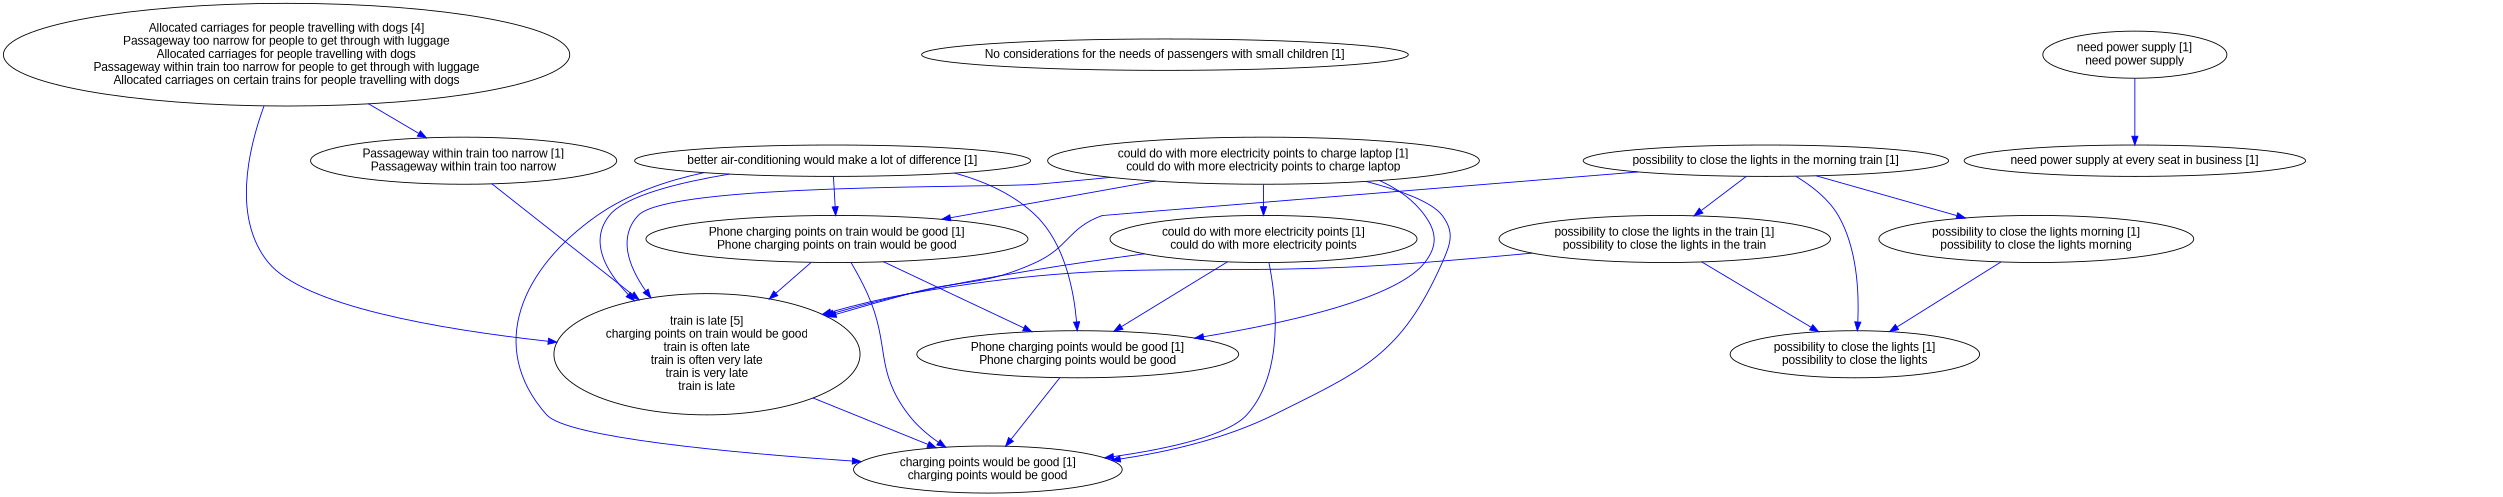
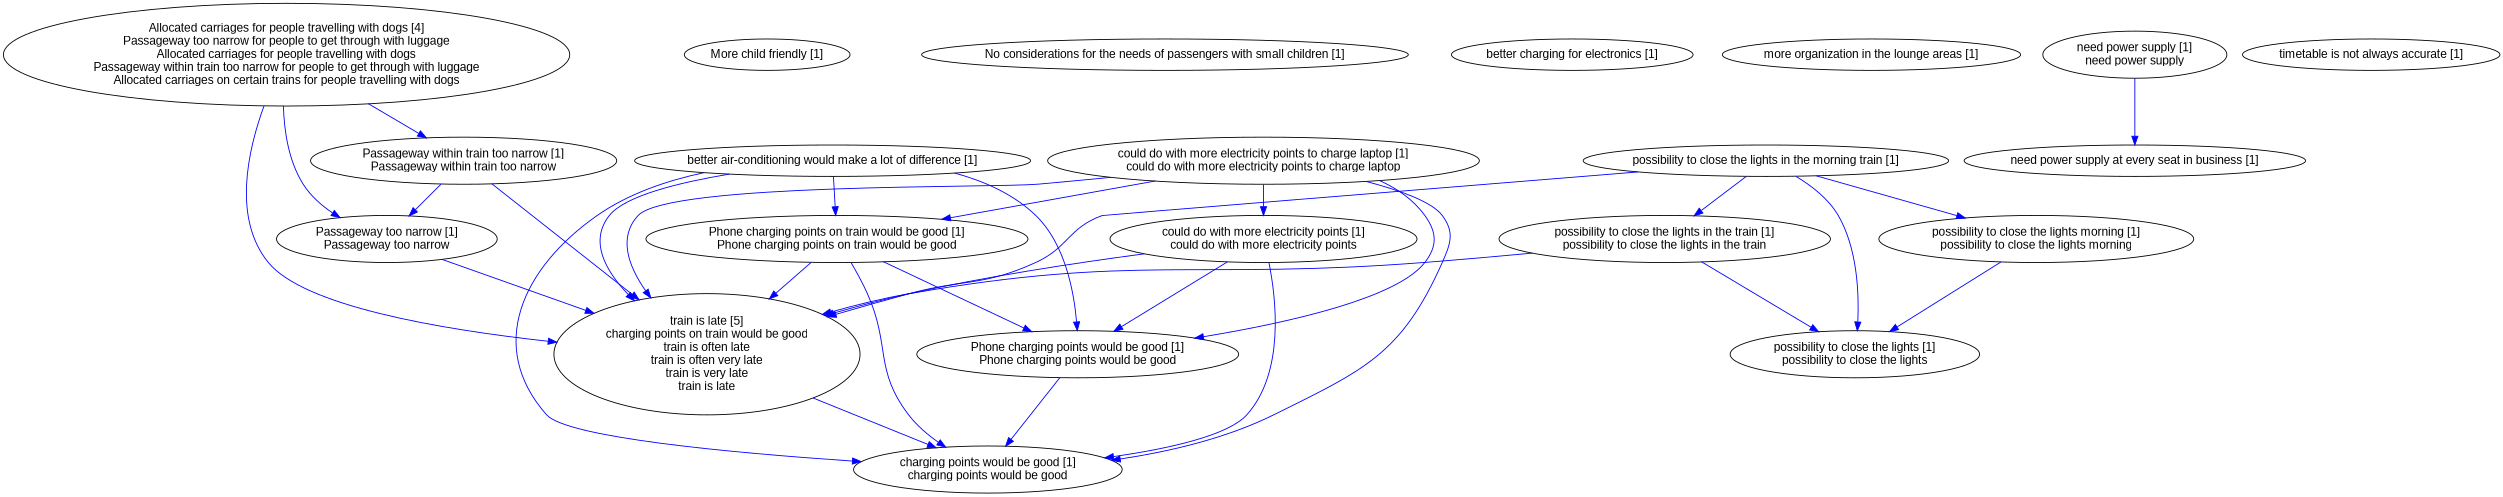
none -> (767, 55)
none -> (1572, 55)
none -> (1871, 55)
none -> (2371, 55)
none -> (387, 239)
